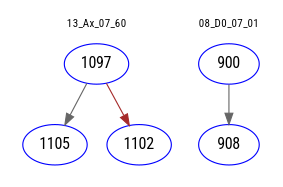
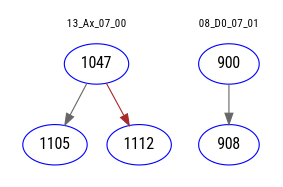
(97, 24) -> (97, 24)
(97, 64) -> (97, 64)
(139, 145) -> (139, 145)
